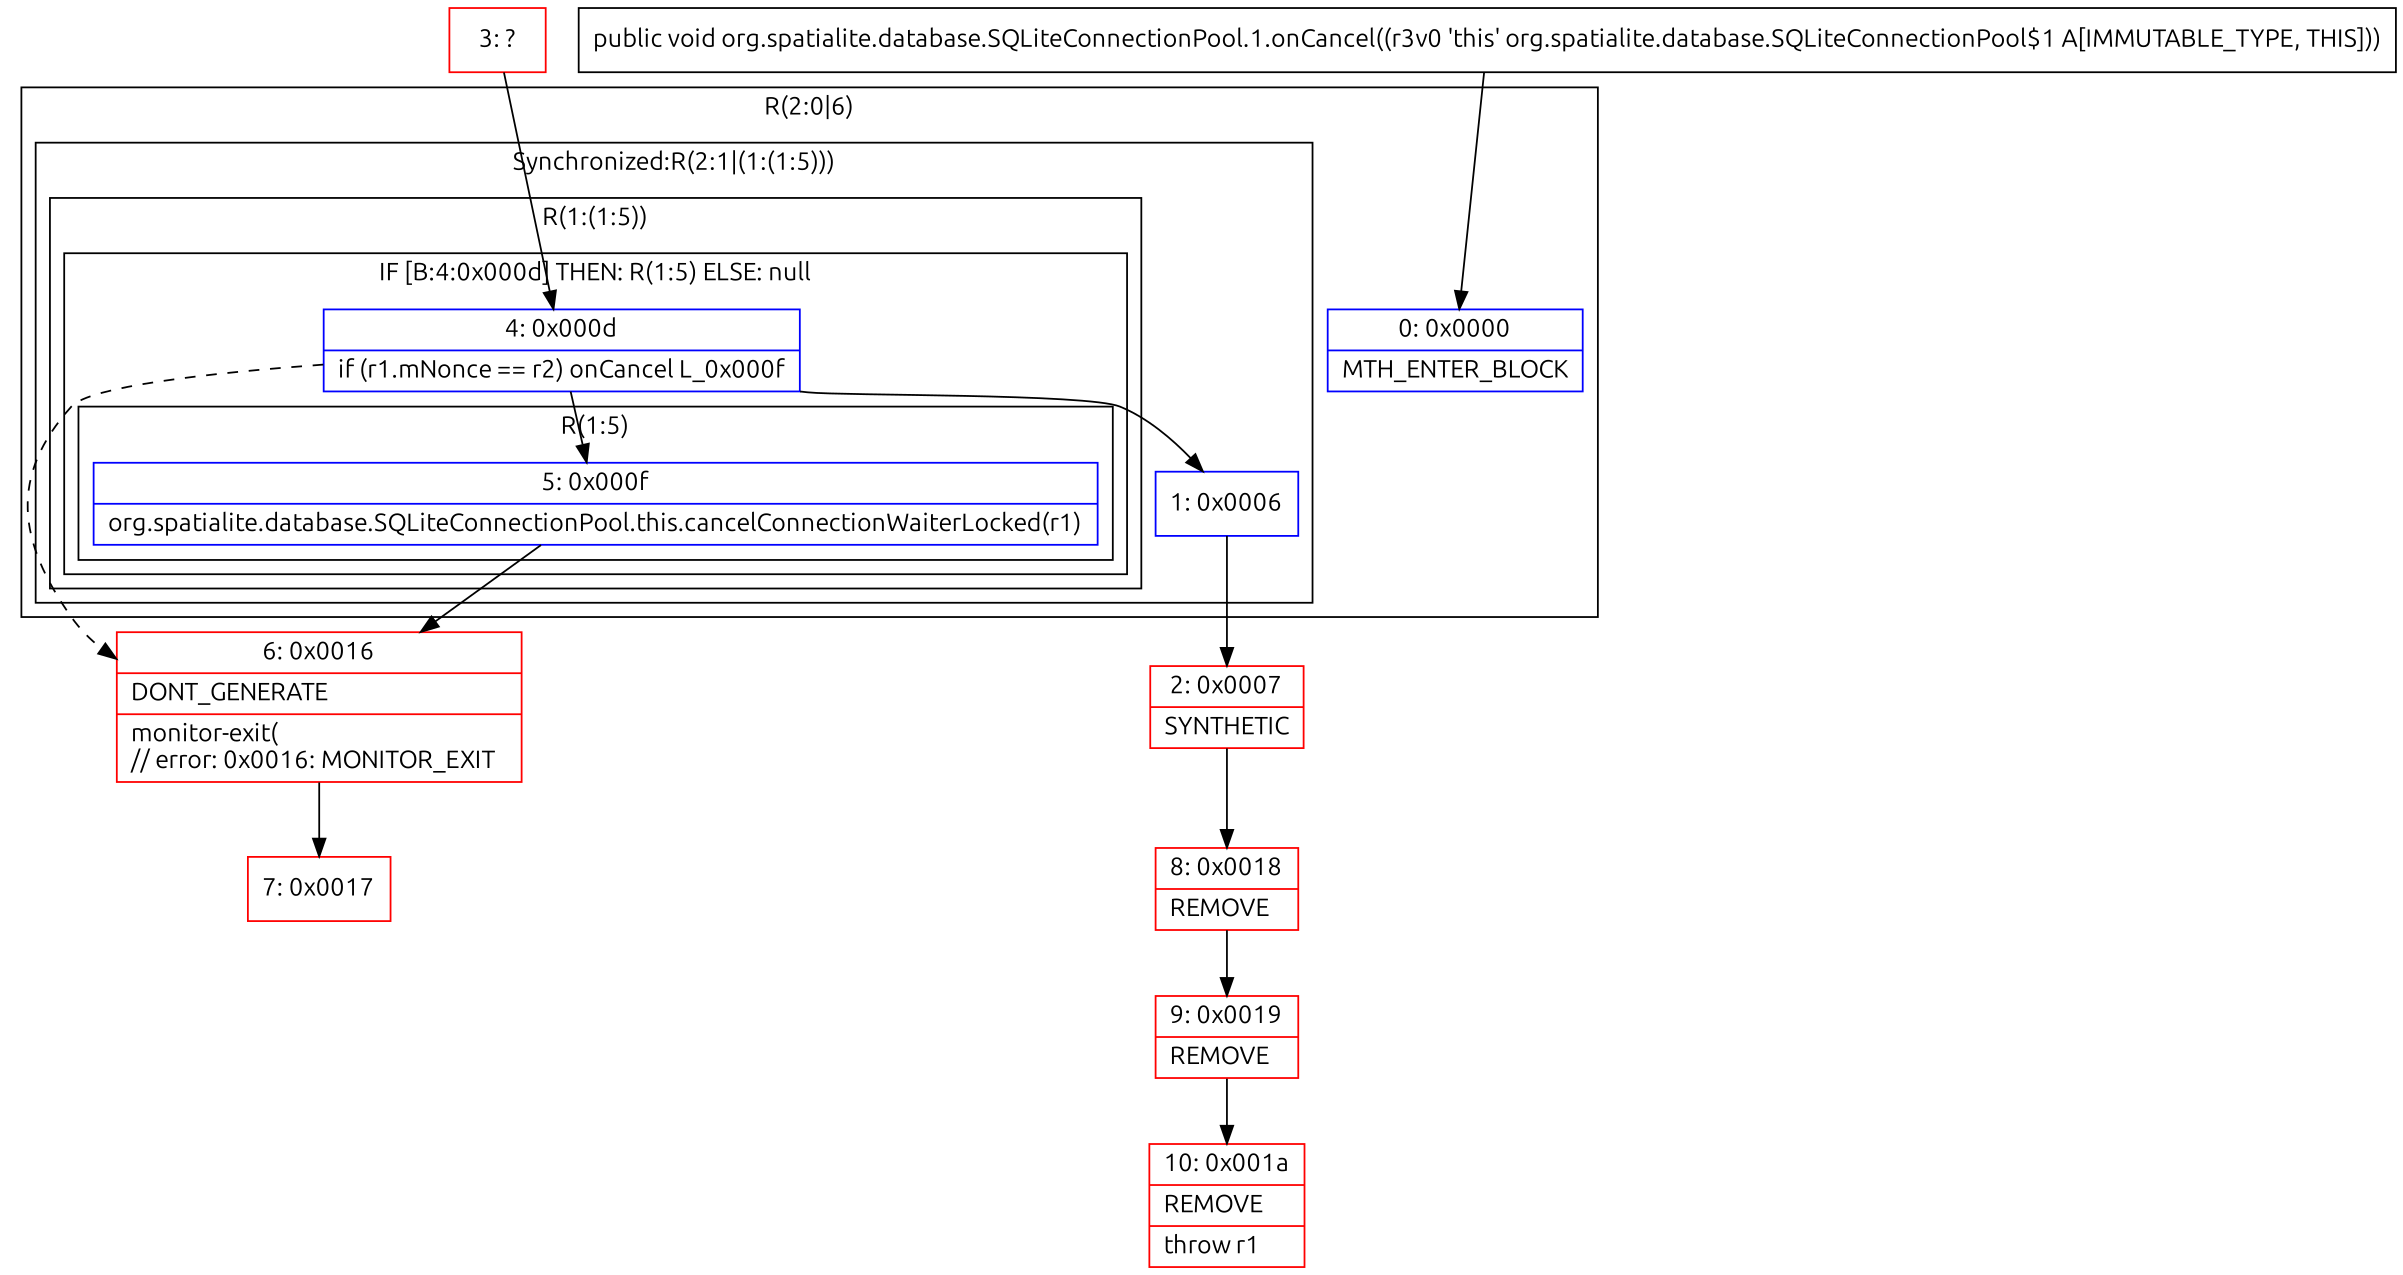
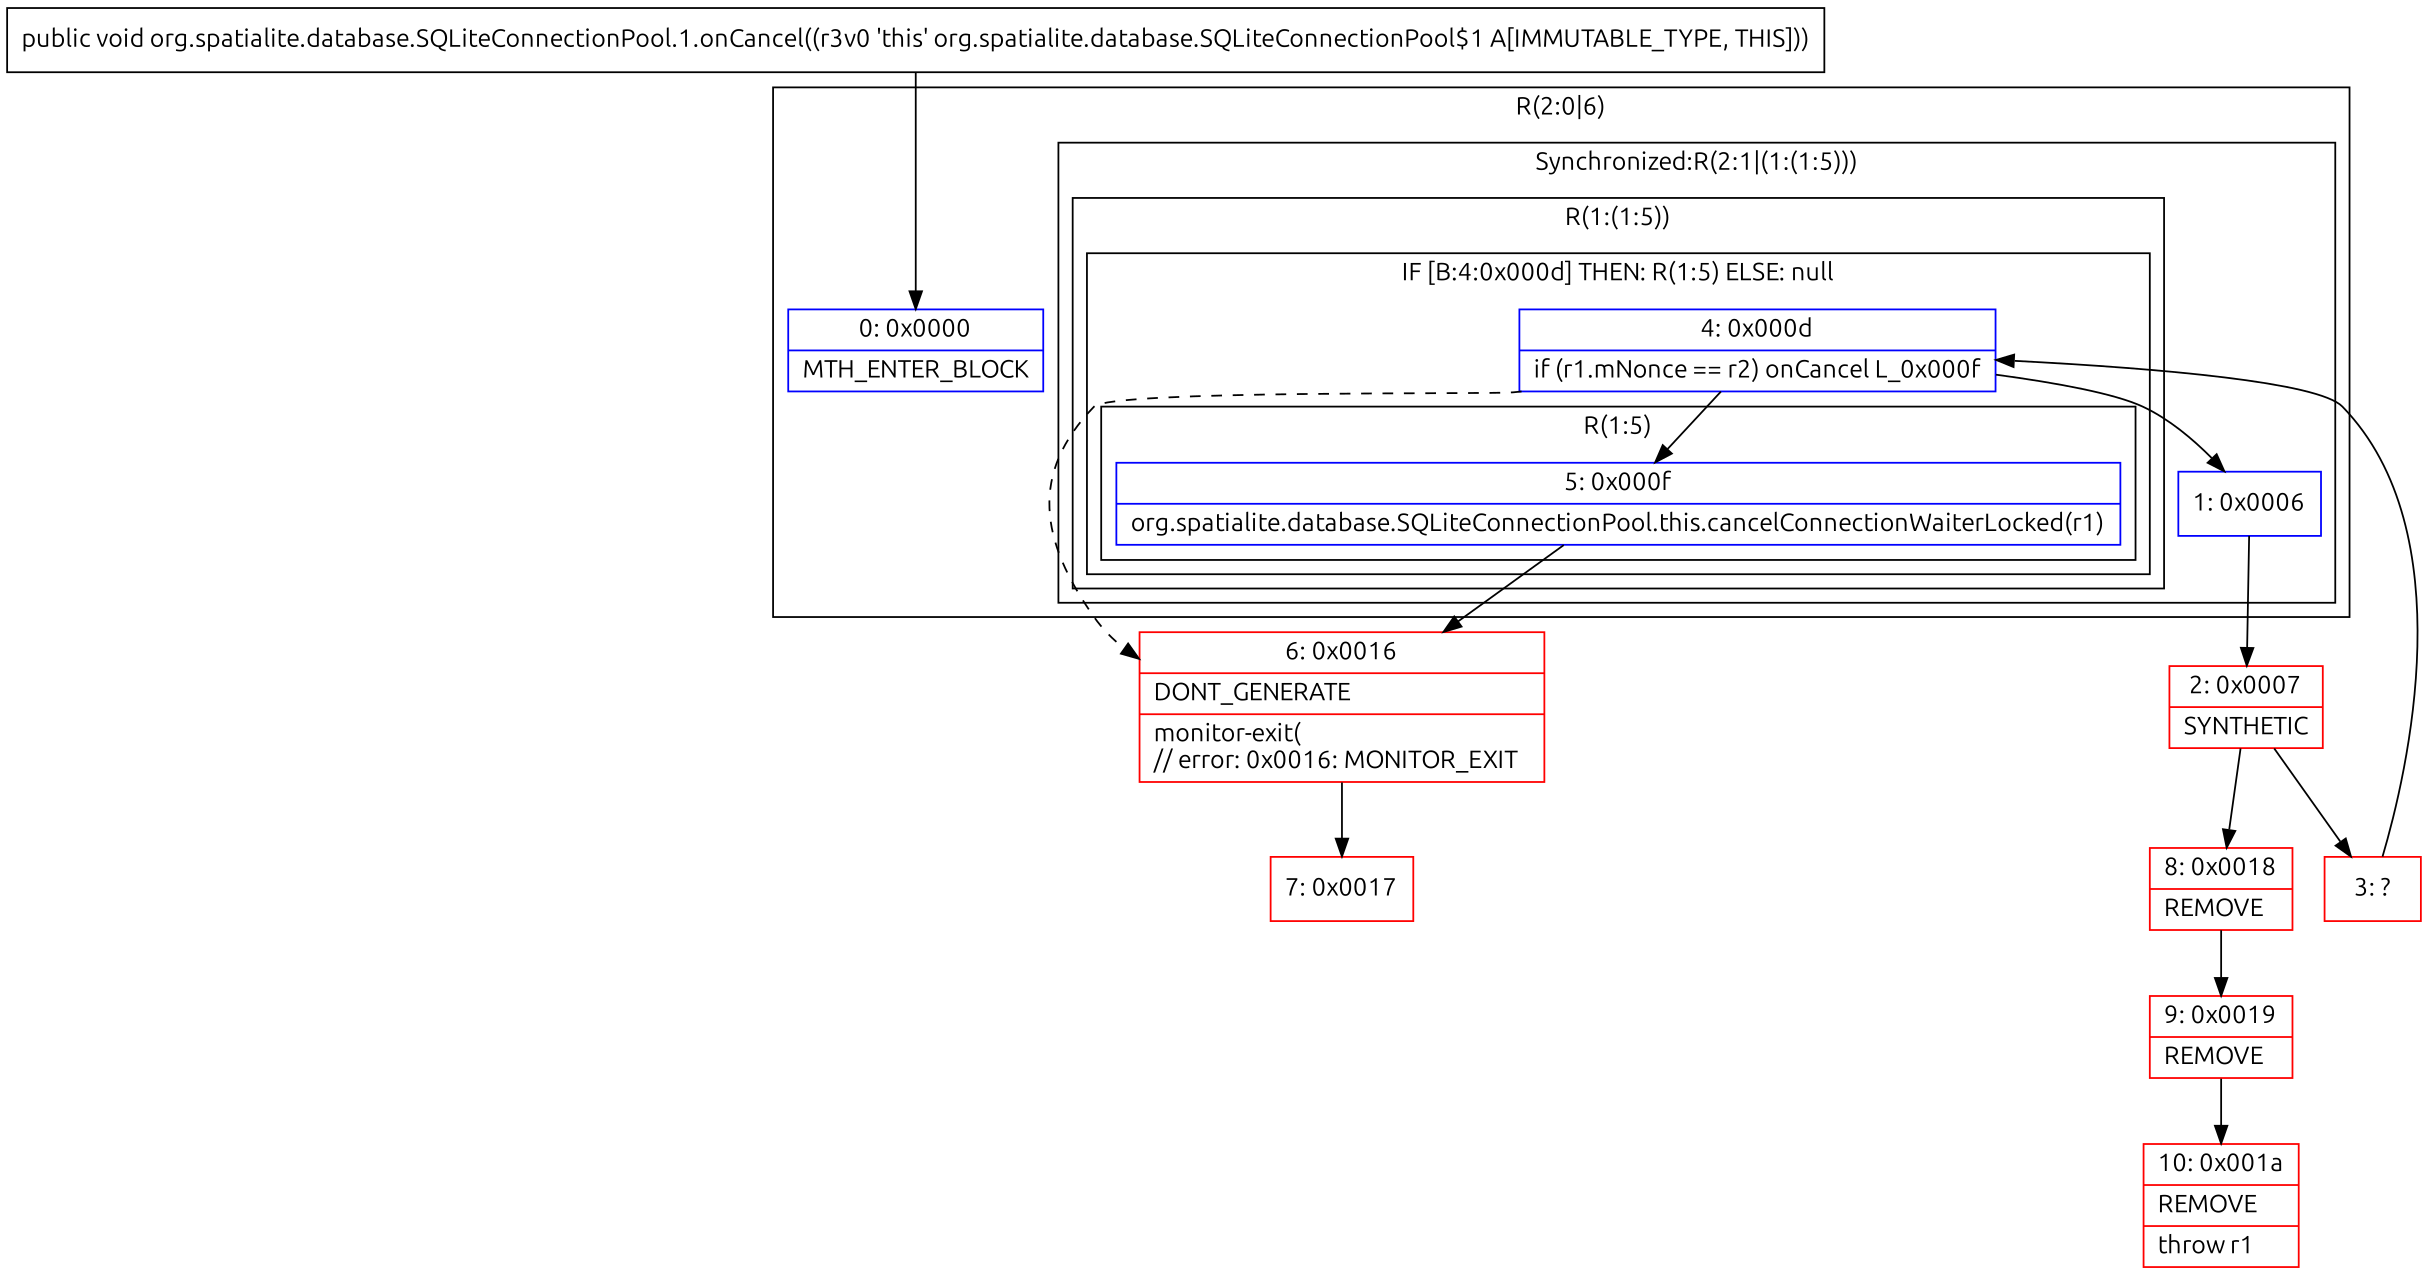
none -> (2307, 795)
